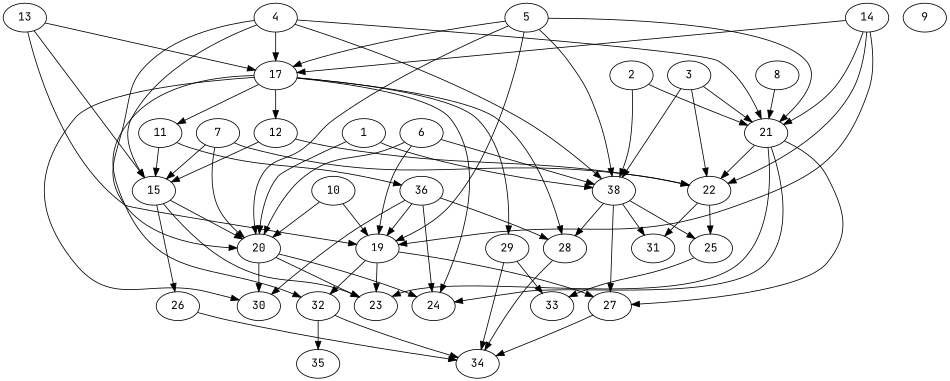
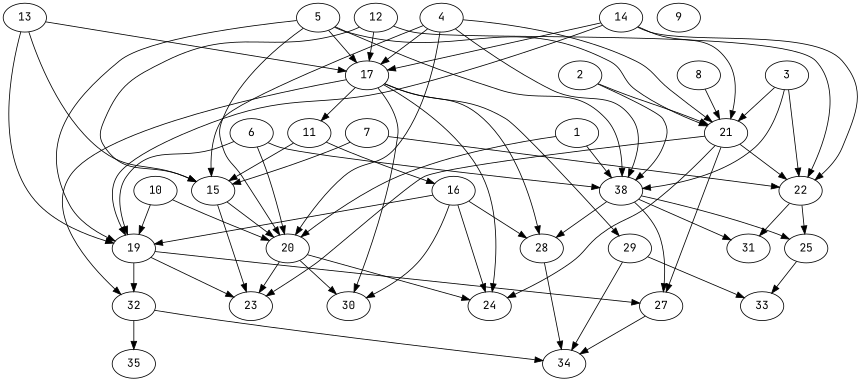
(276, 100) -> (372, 42)
(422, 191) -> (454, 191)
(214, 194) -> none
(178, 306) -> none
